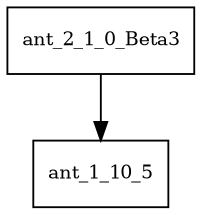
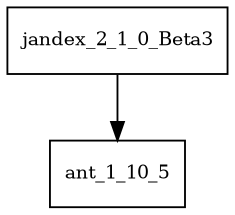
(101, 41) -> (117, 41)
